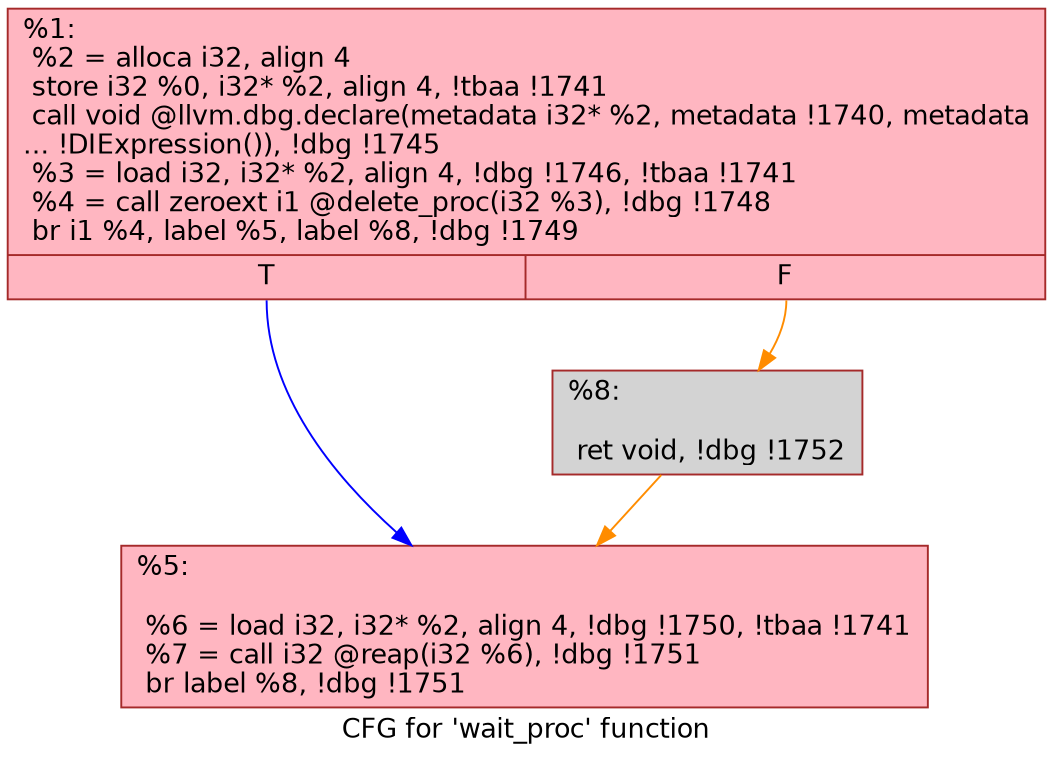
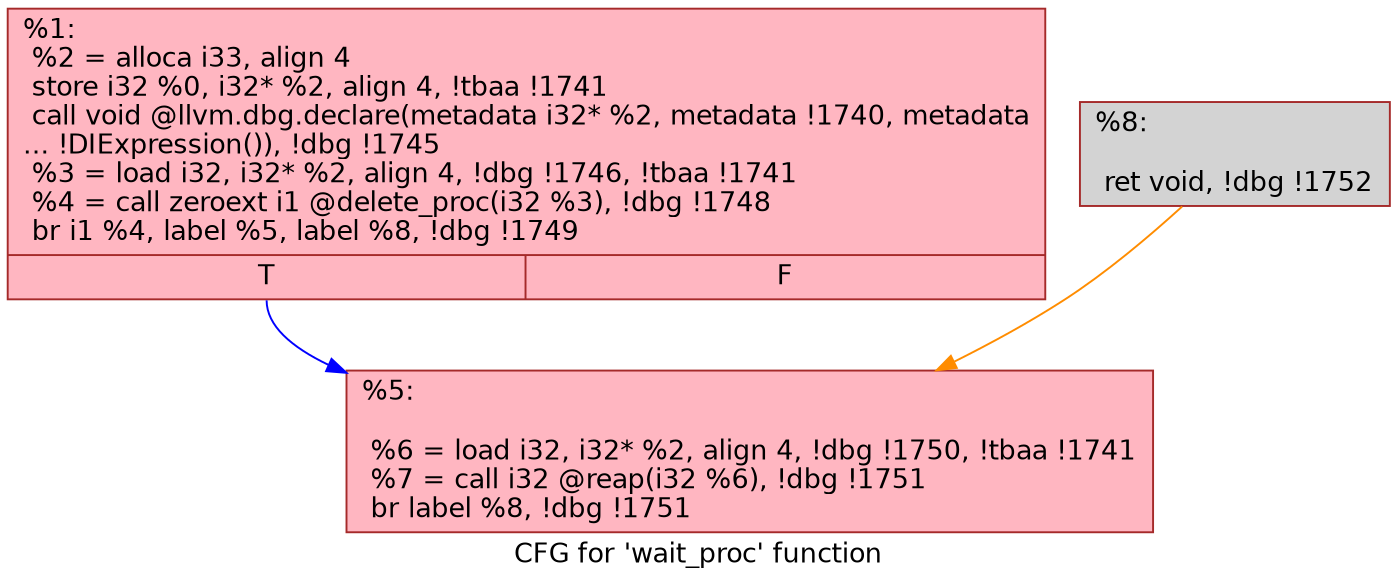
(188, 59) -> (188, 59)
(782, 328) -> none
